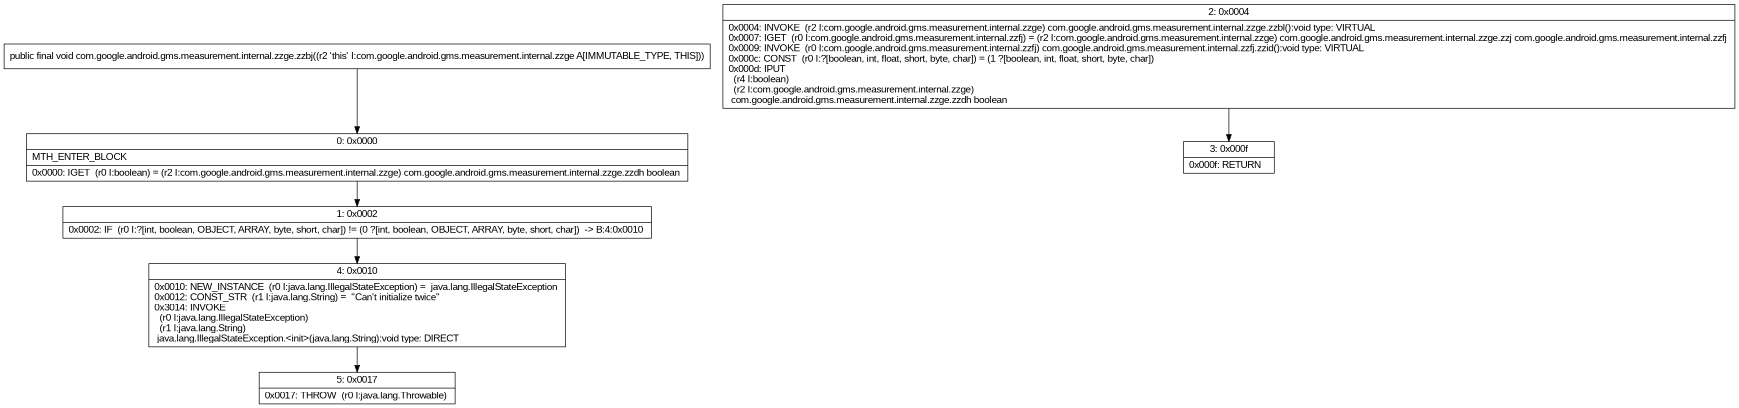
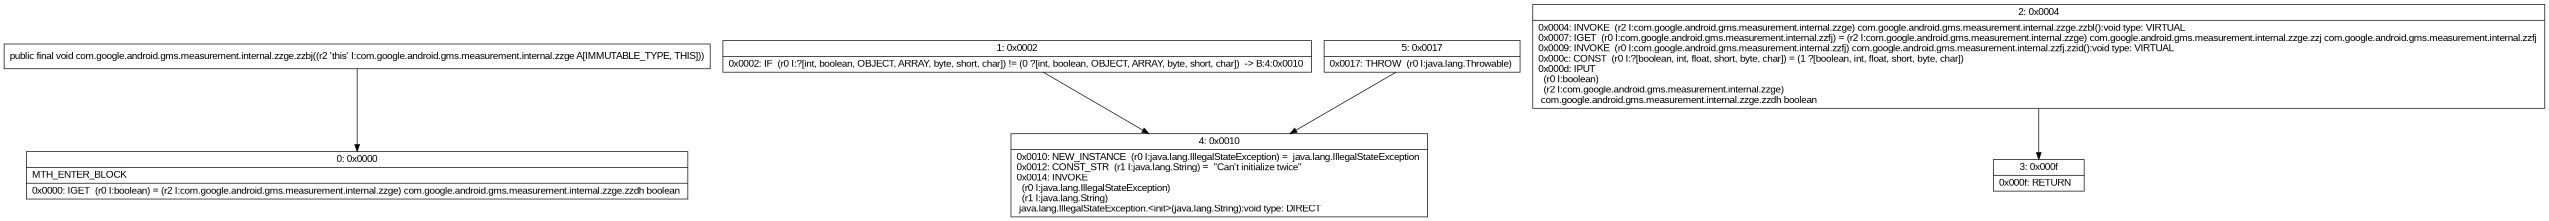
(759, 79) -> (1569, 79)
(357, 190) -> none
(193, 308) -> (1055, 178)
(357, 356) -> (1346, 101)
